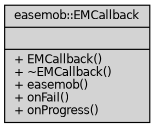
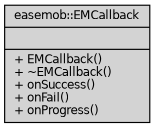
(51, 85) -> (55, 85)
